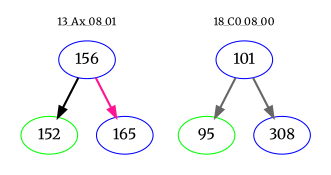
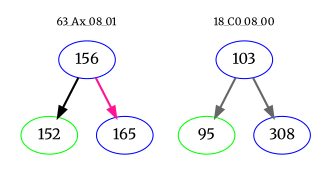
(87, 23) -> (87, 23)
(244, 60) -> (244, 60)
